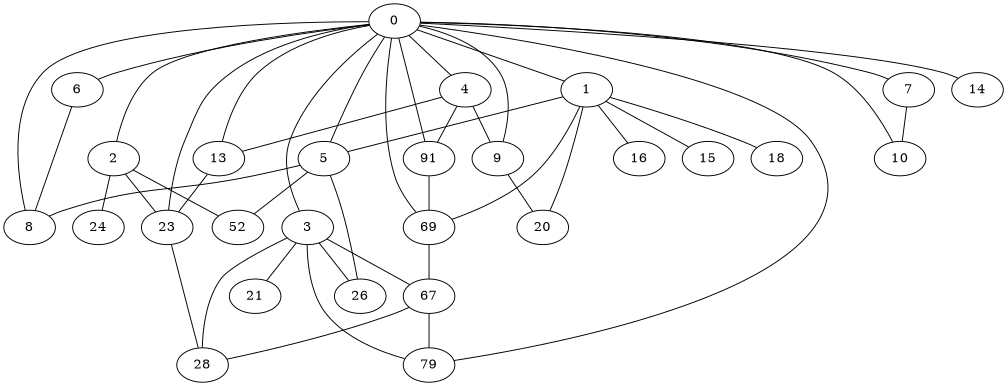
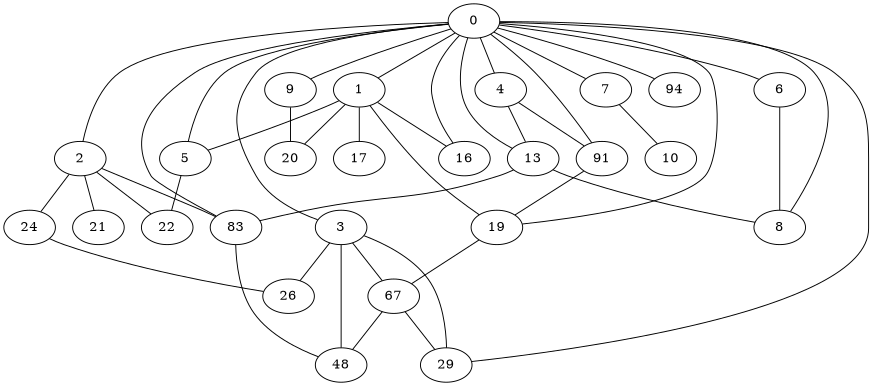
(675, 38) -> (431, 88)
(978, 90) -> (675, 90)
(482, 124) -> none
(708, 159) -> (359, 159)
(777, 159) -> none
(180, 187) -> (638, 197)
(167, 227) -> (236, 227)
(238, 227) -> (167, 227)
(346, 227) -> (155, 270)
(429, 227) -> (497, 227)
(281, 262) -> (89, 193)
(203, 365) -> (341, 365)
(429, 365) -> (446, 365)
